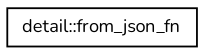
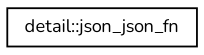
(102, 27) -> (102, 27)
